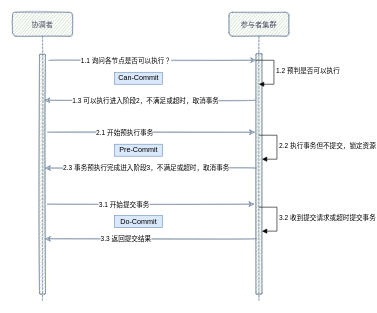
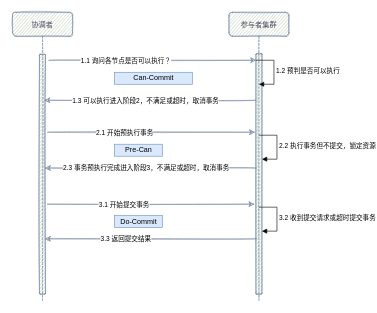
(138, 78) -> (153, 78)
(139, 150) -> (139, 150)
